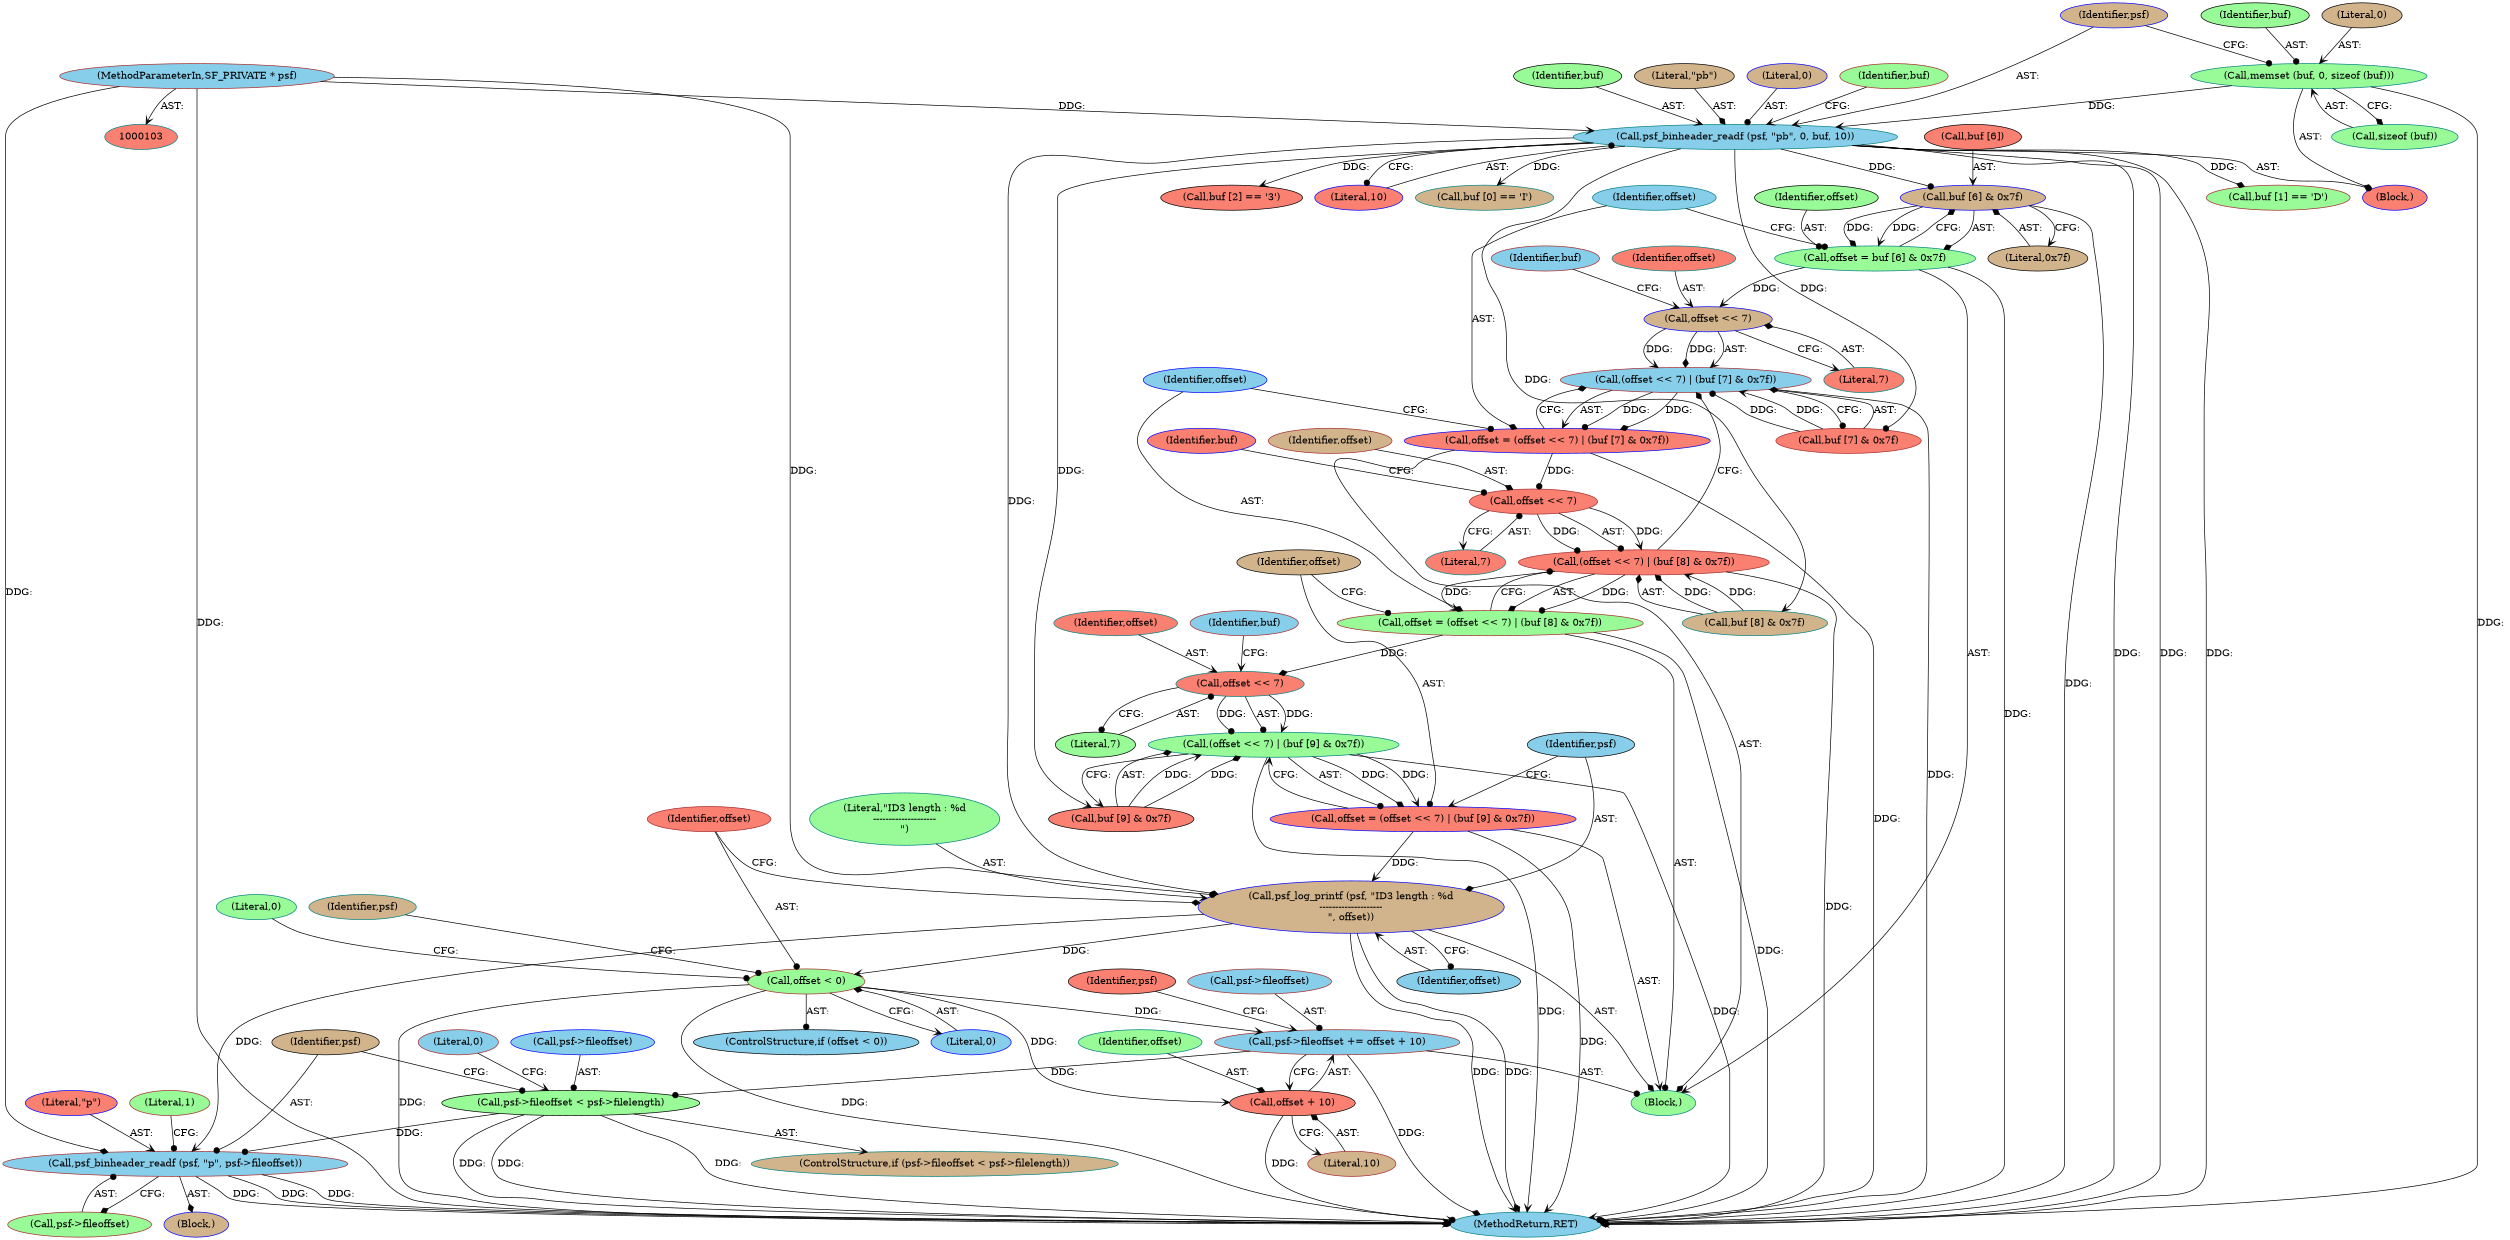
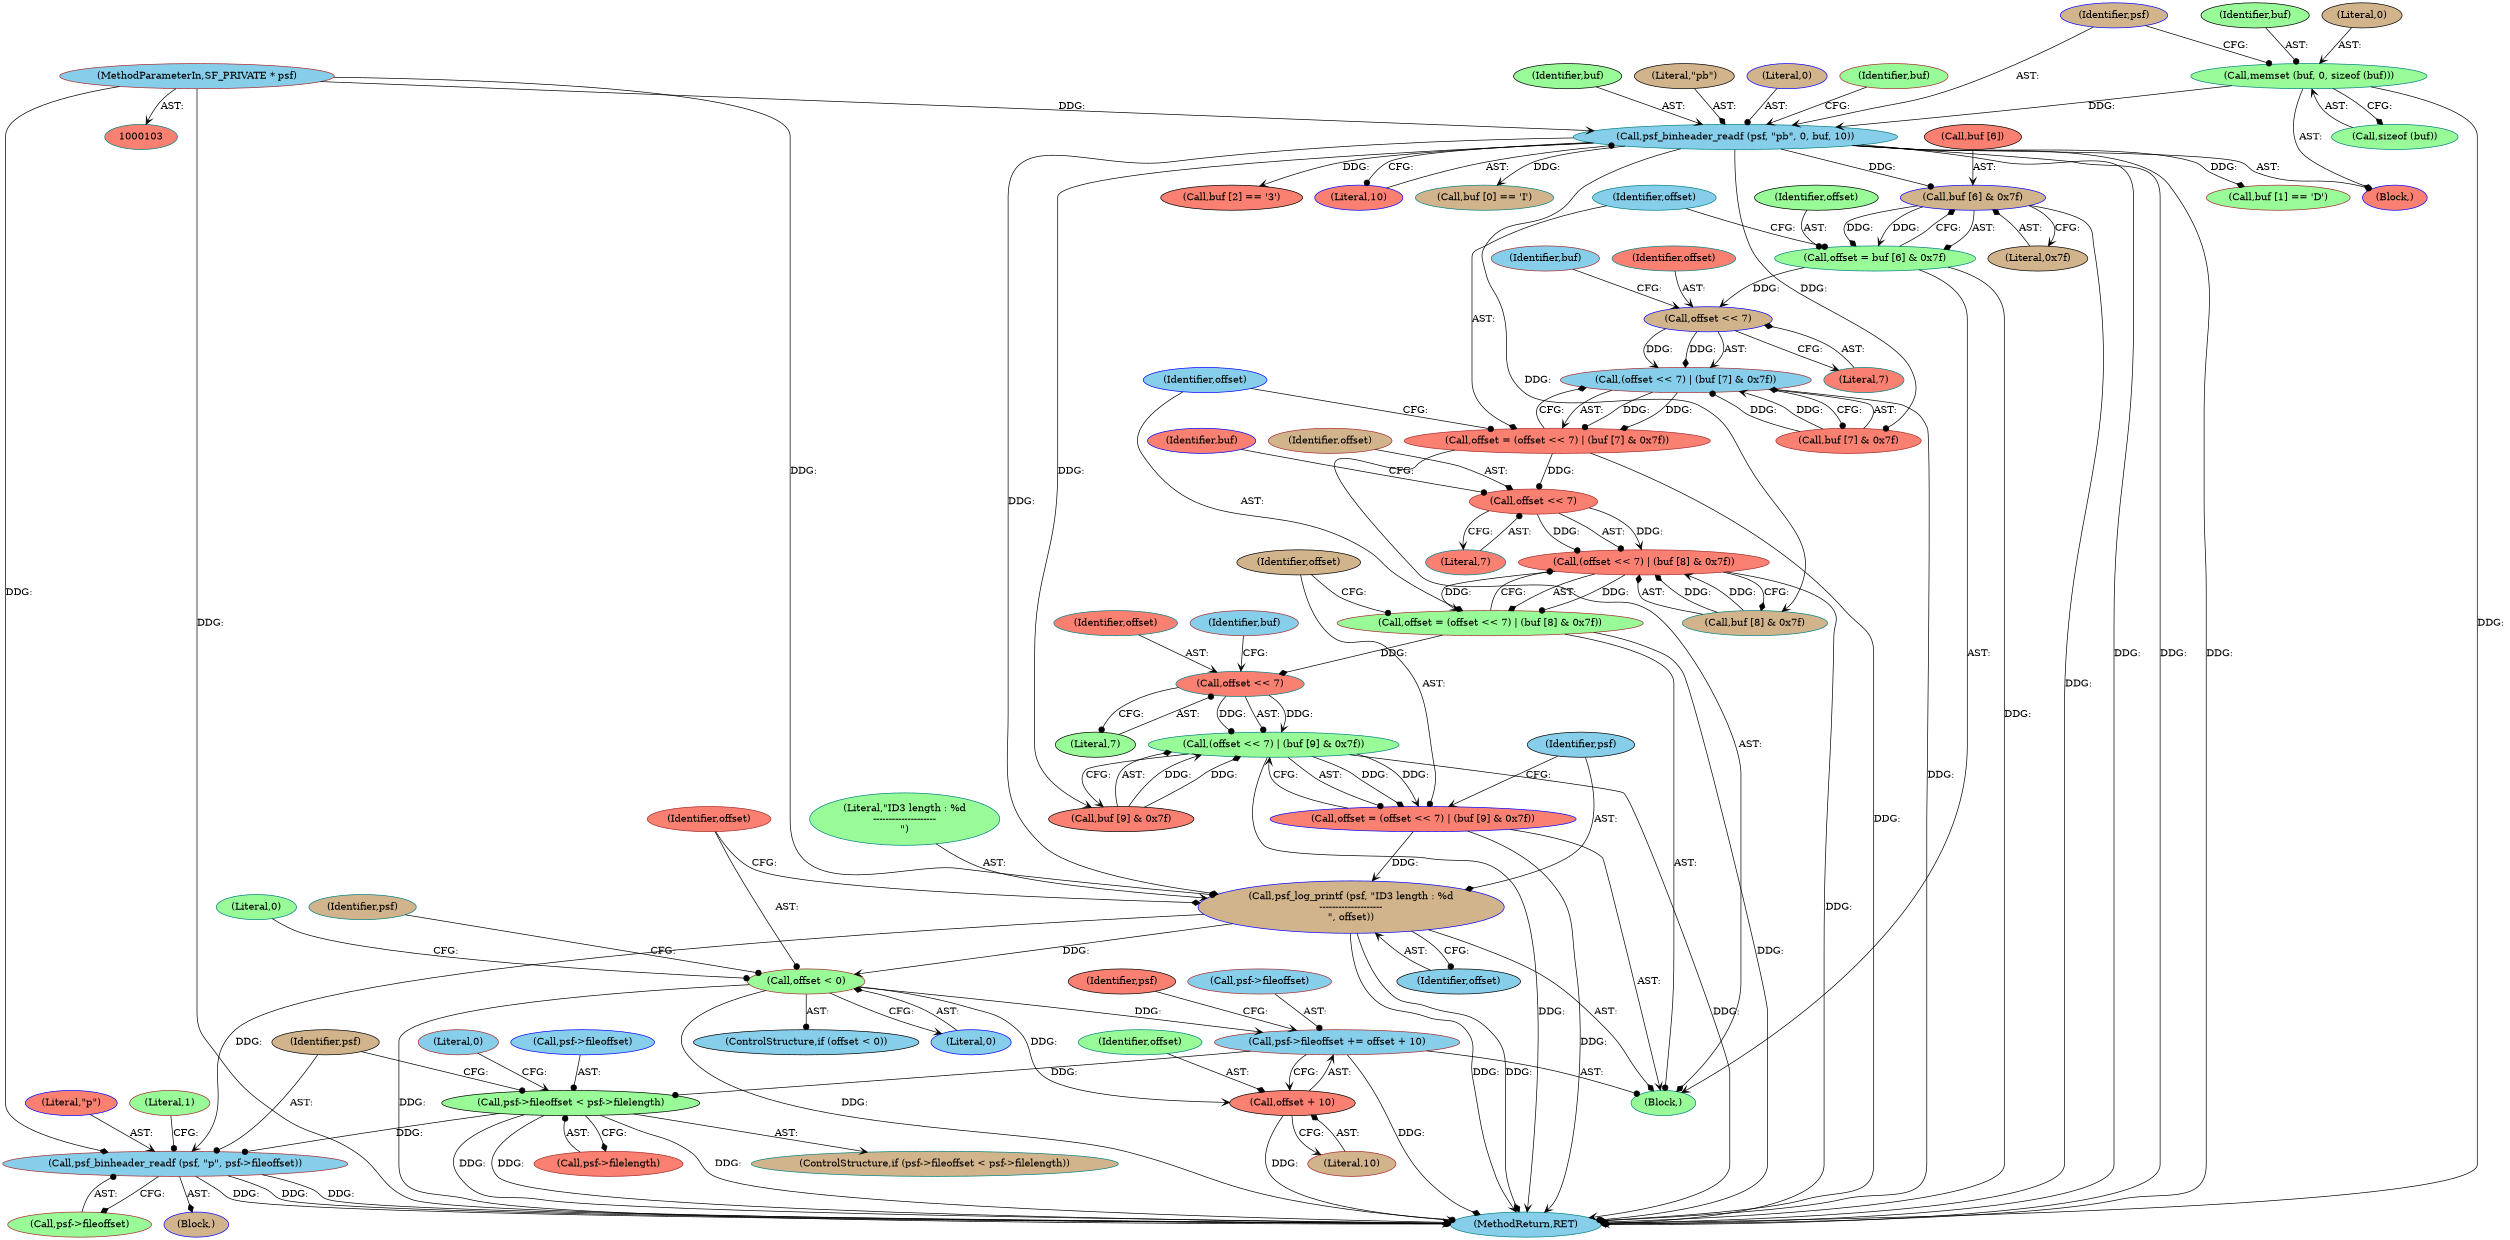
(1557, 441) -> (1557, 441)
(1711, 481) -> (1750, 580)
none -> (608, 1164)
